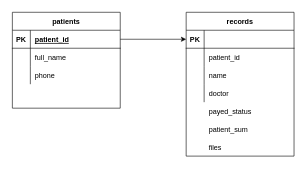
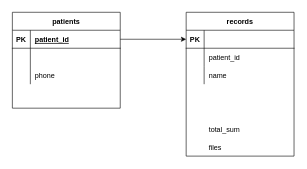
(75, 57) -> none
(249, 93) -> none
(249, 111) -> none
(230, 130) -> (226, 130)
